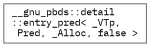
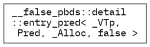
(75, 23) -> (75, 23)
